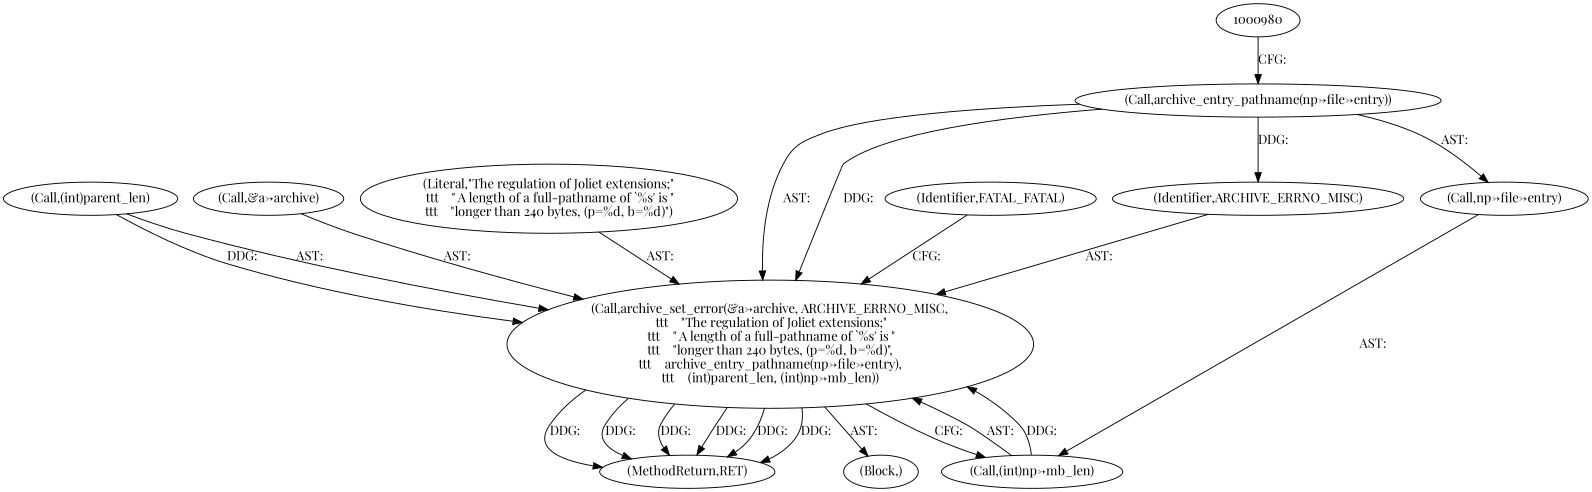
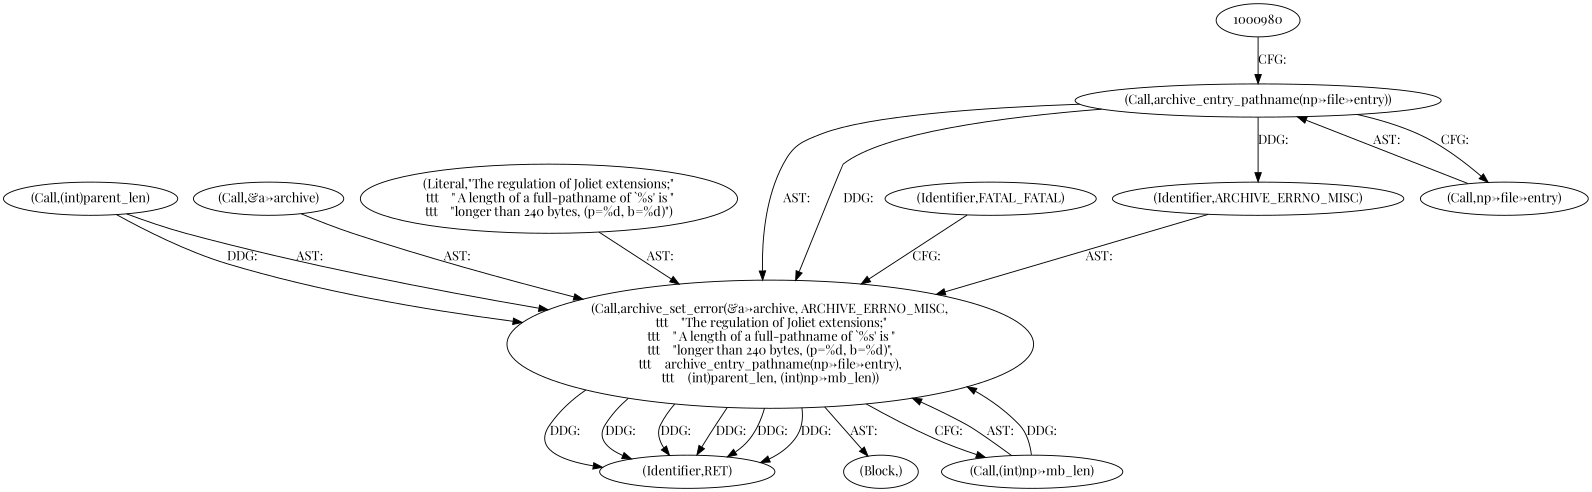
(1457, 141) -> (1457, 141)
(1273, 333) -> (1387, 152)
(687, 472) -> (687, 472)
